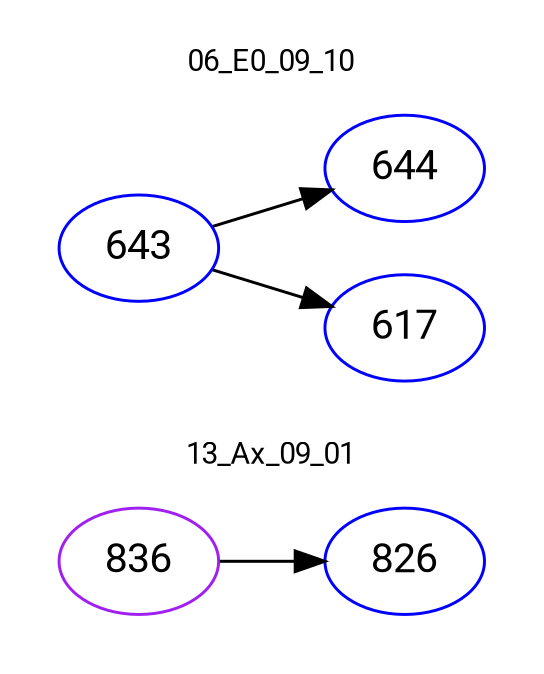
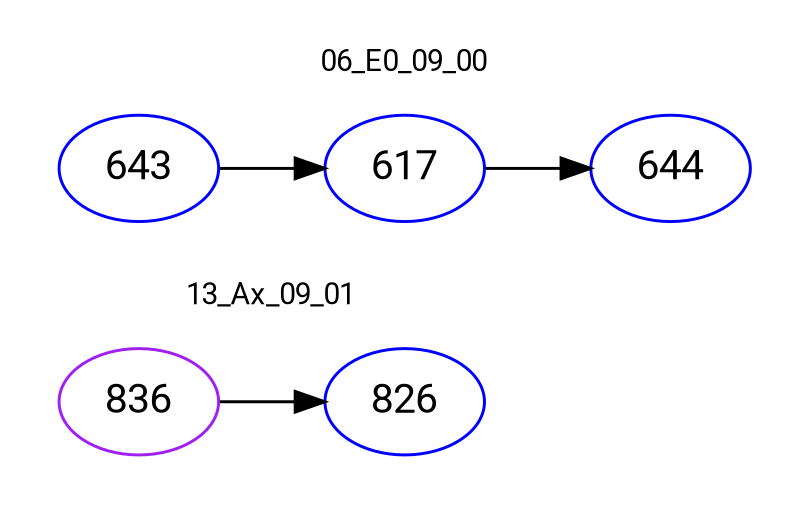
(272, 64) -> (405, 64)
(258, 213) -> (523, 168)
